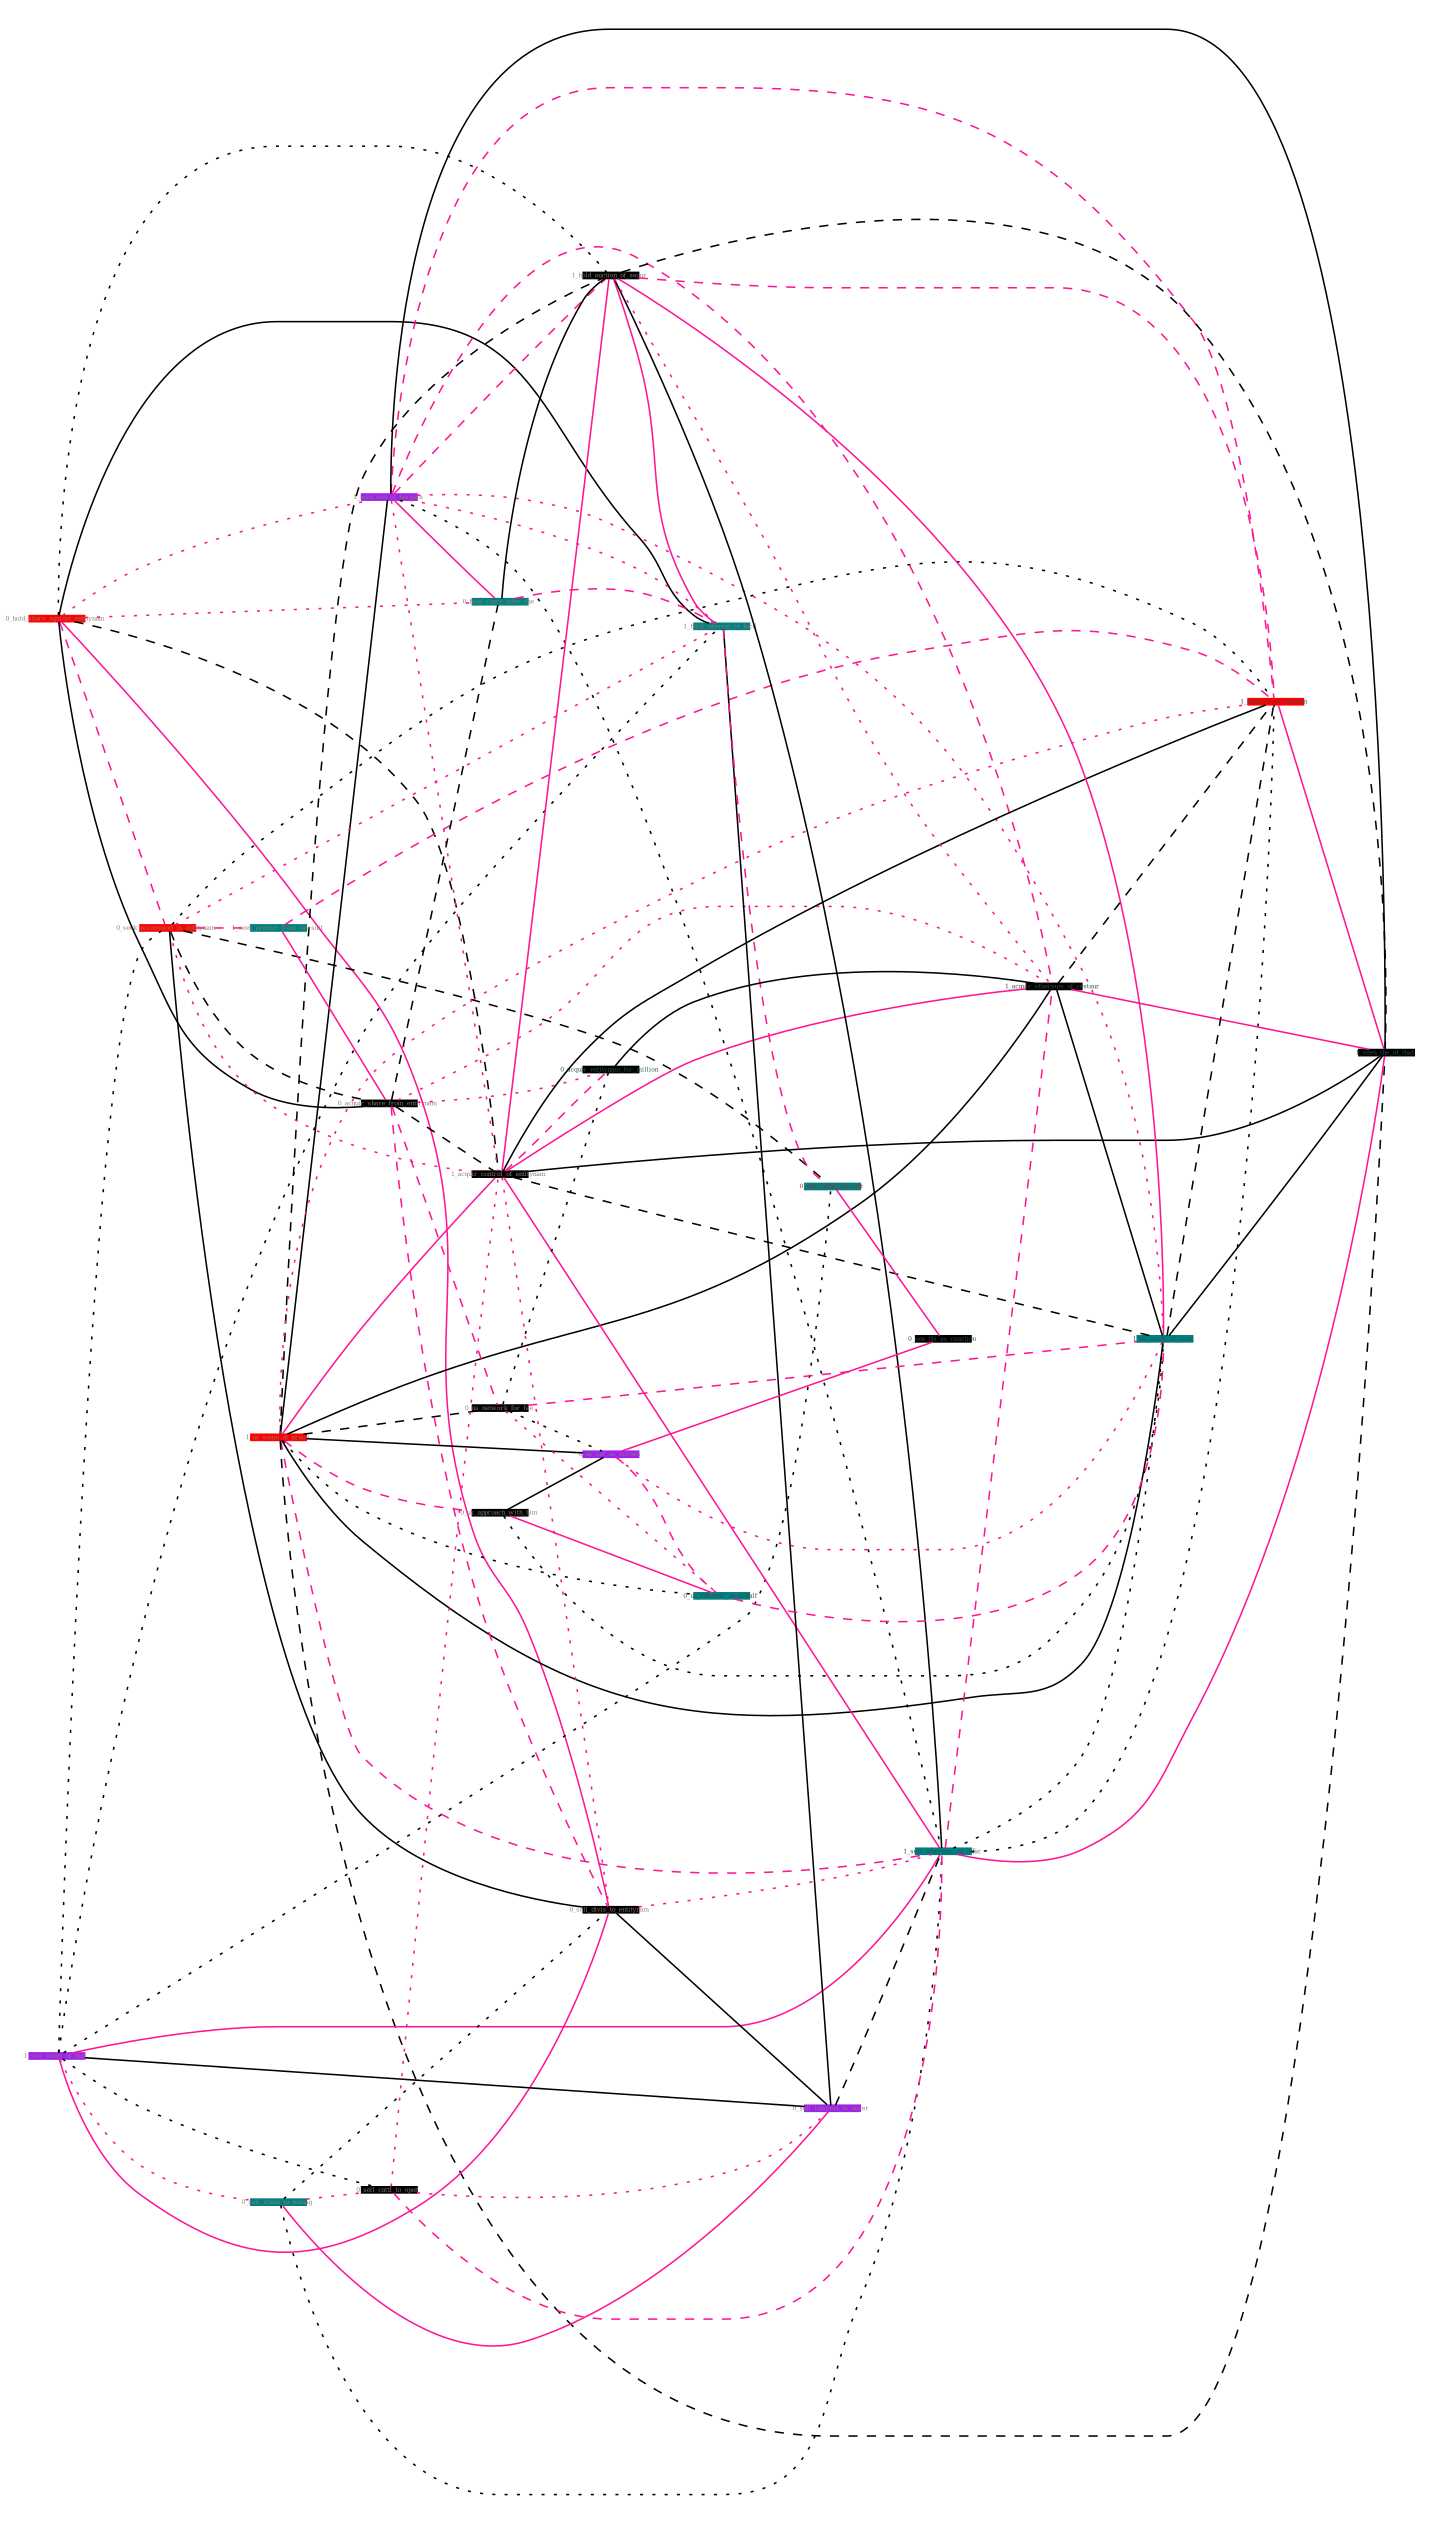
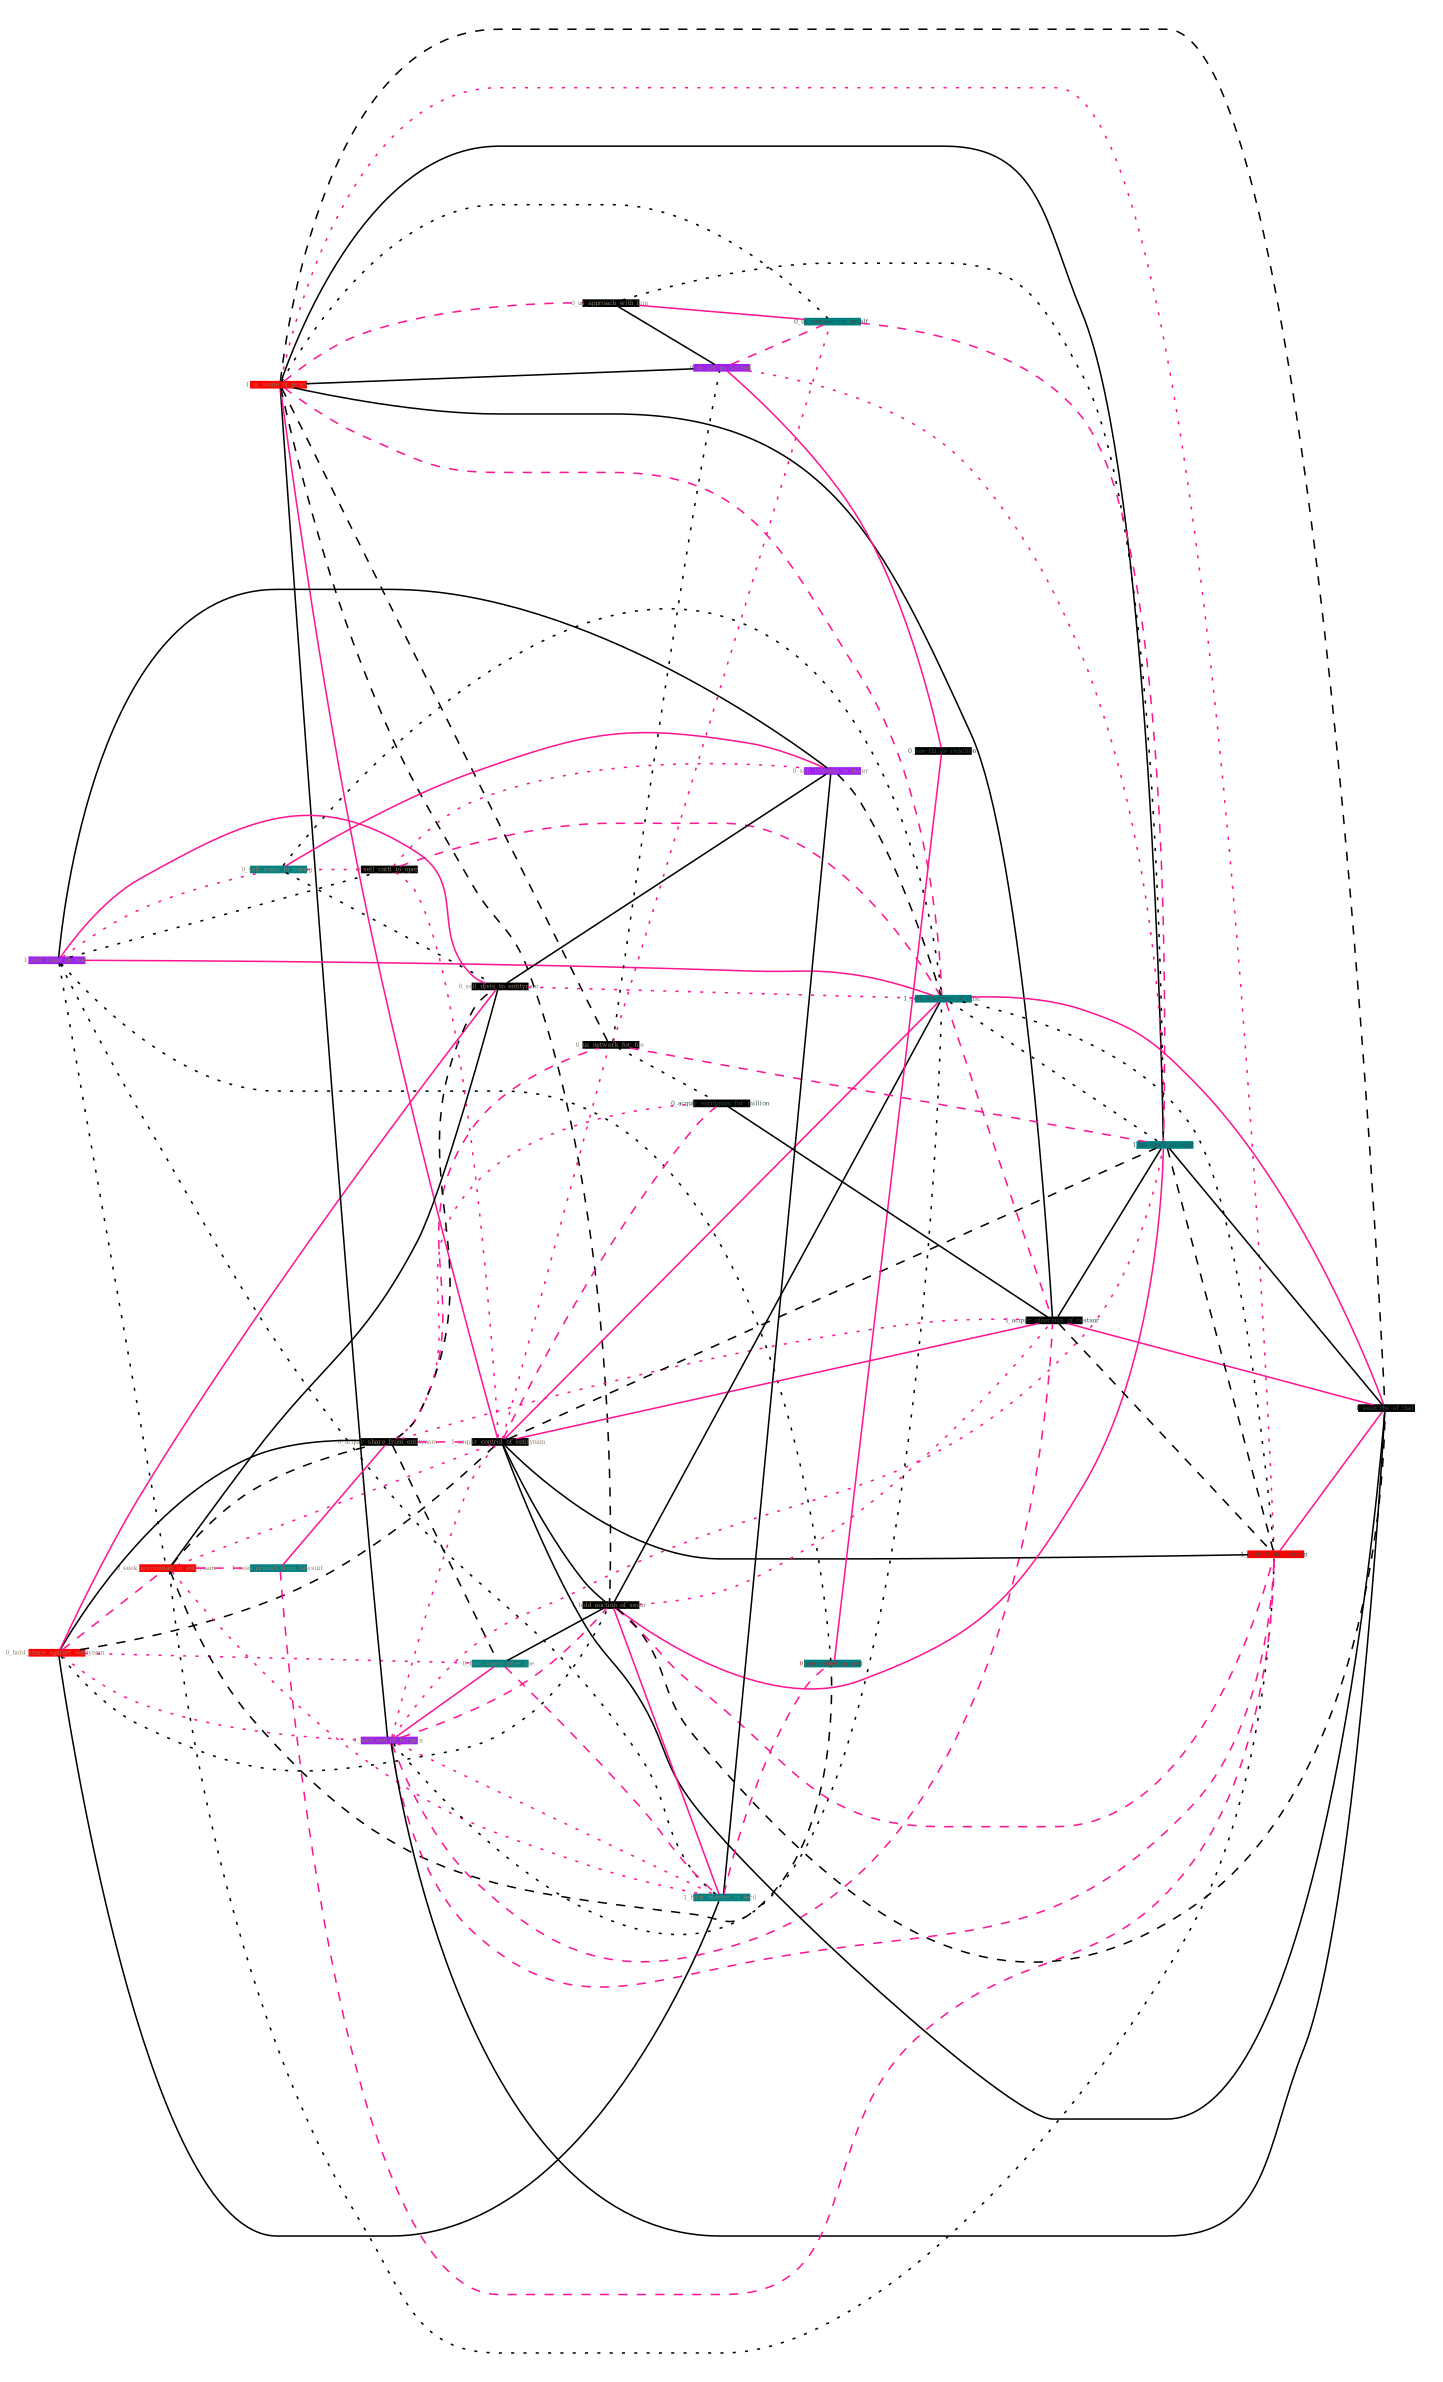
(553, 747) -> (548, 1528)
(445, 1139) -> (445, 1442)
(451, 1498) -> (440, 1143)
(558, 1560) -> (556, 1243)
